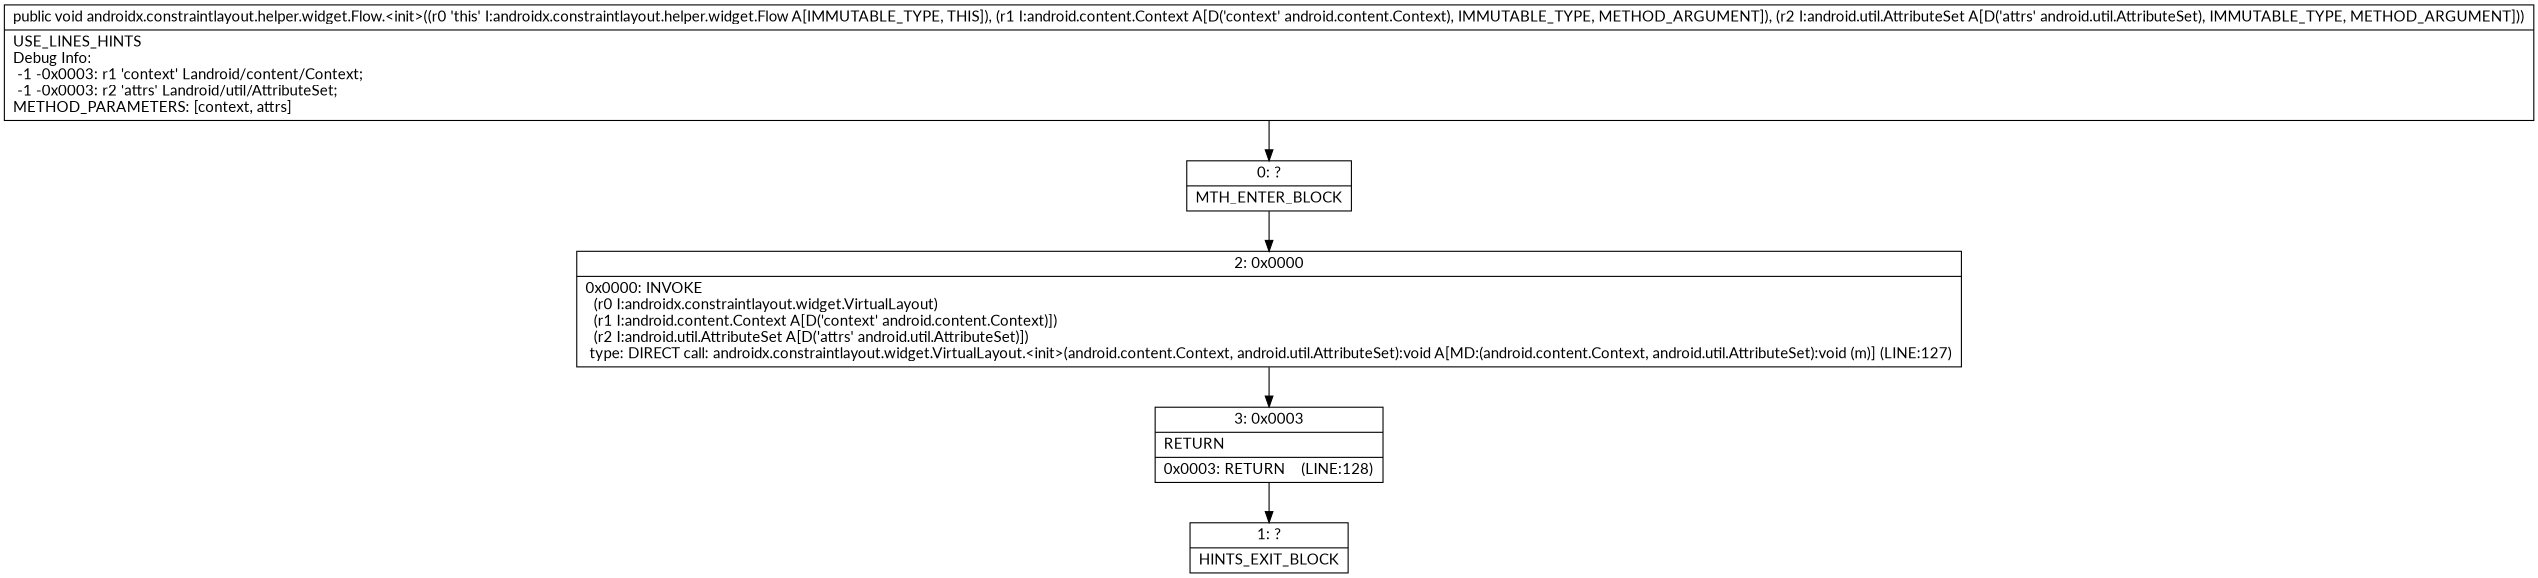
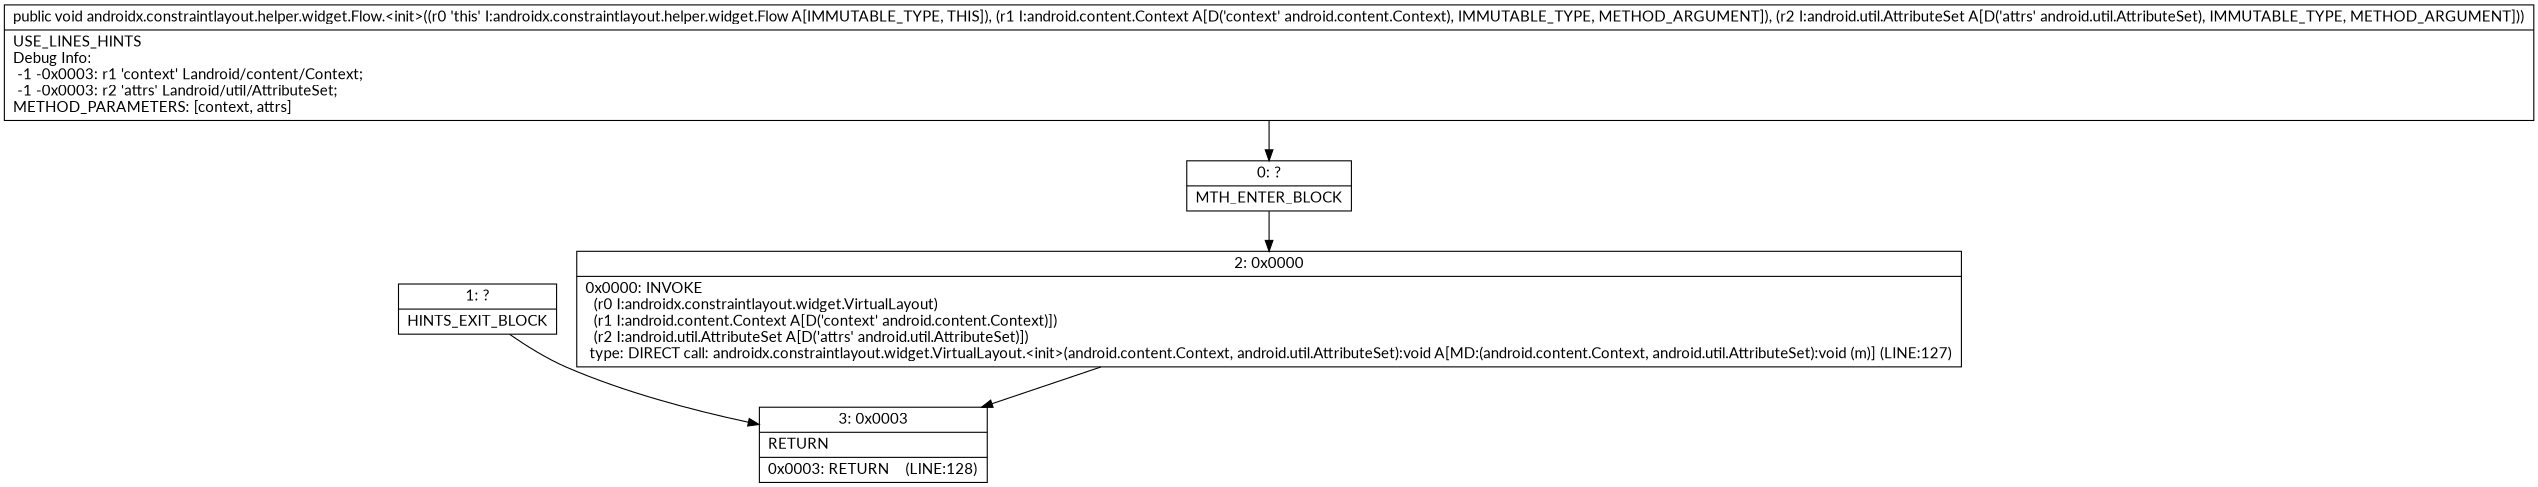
(1269, 497) -> (625, 389)
